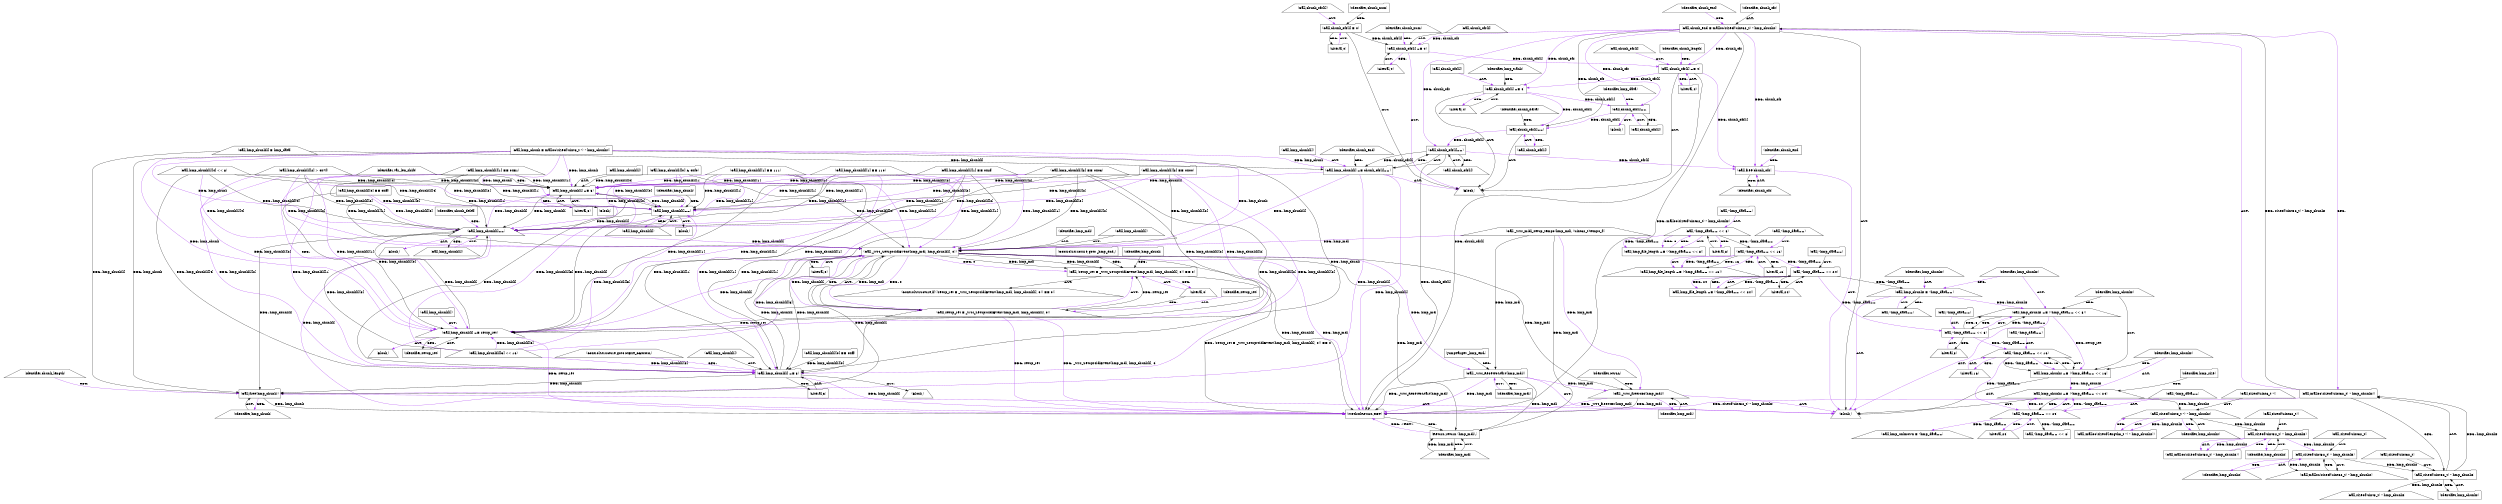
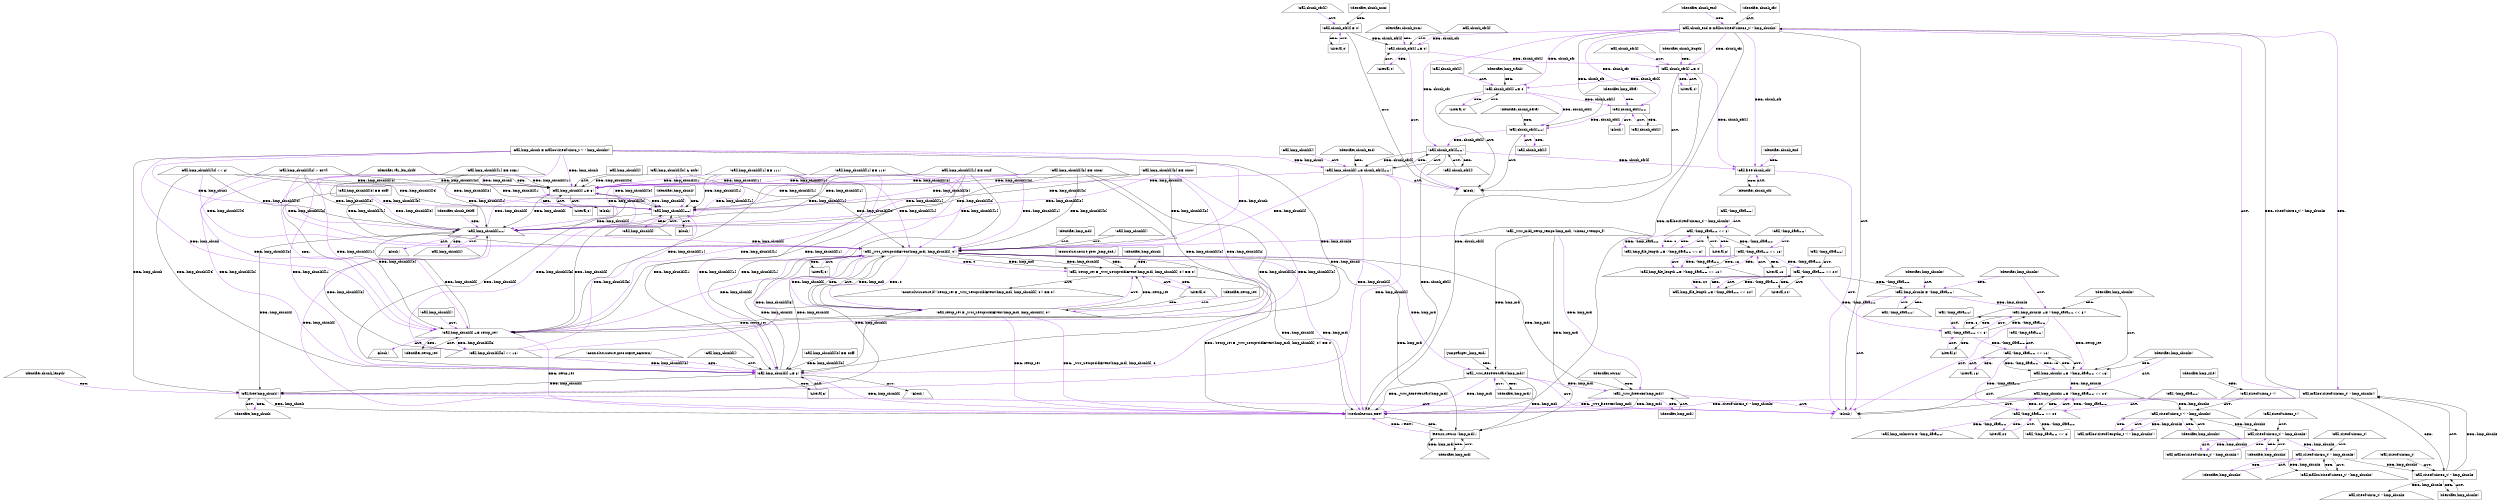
(265, 150) -> none
(1336, 242) -> (1336, 242)
(497, 343) -> (457, 344)
(2154, 386) -> (2224, 384)
